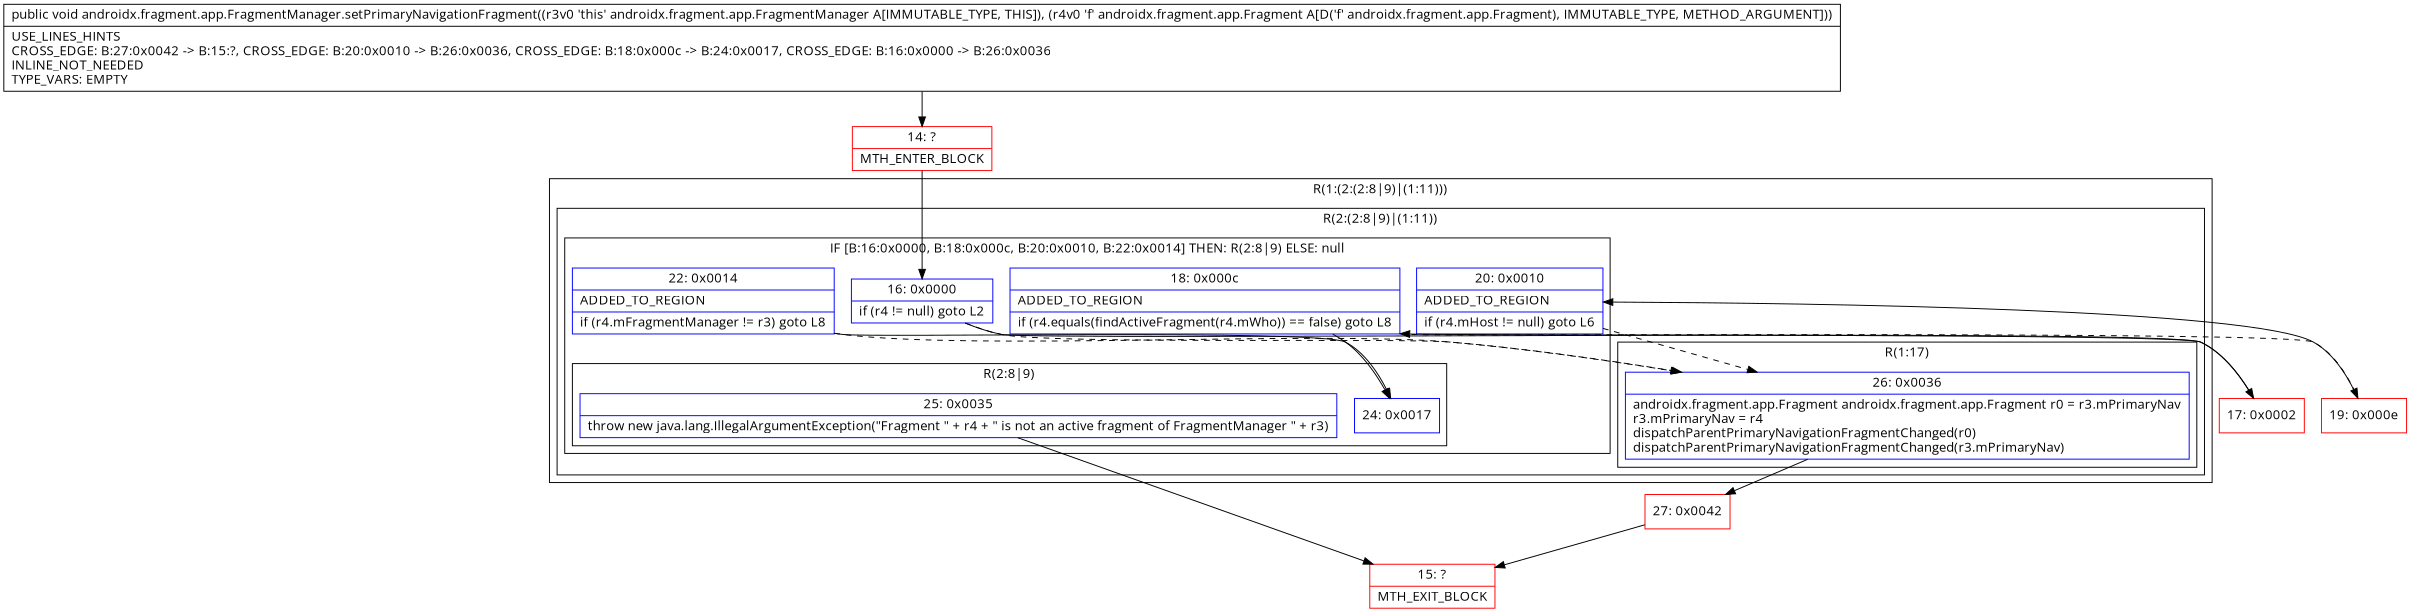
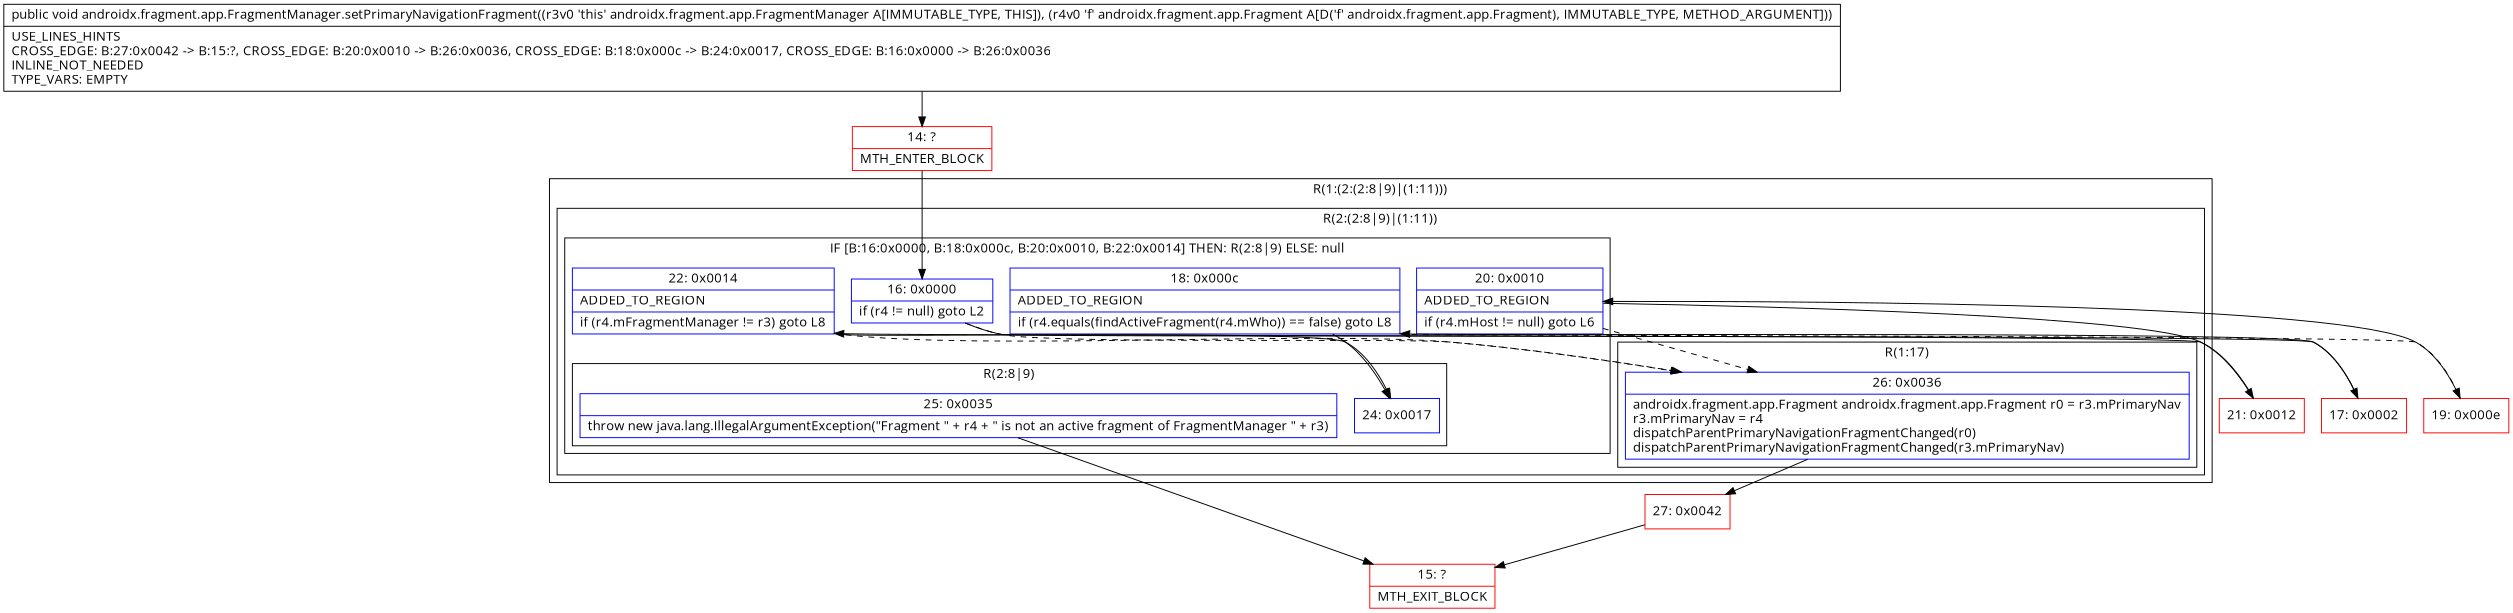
none -> (2262, 416)
